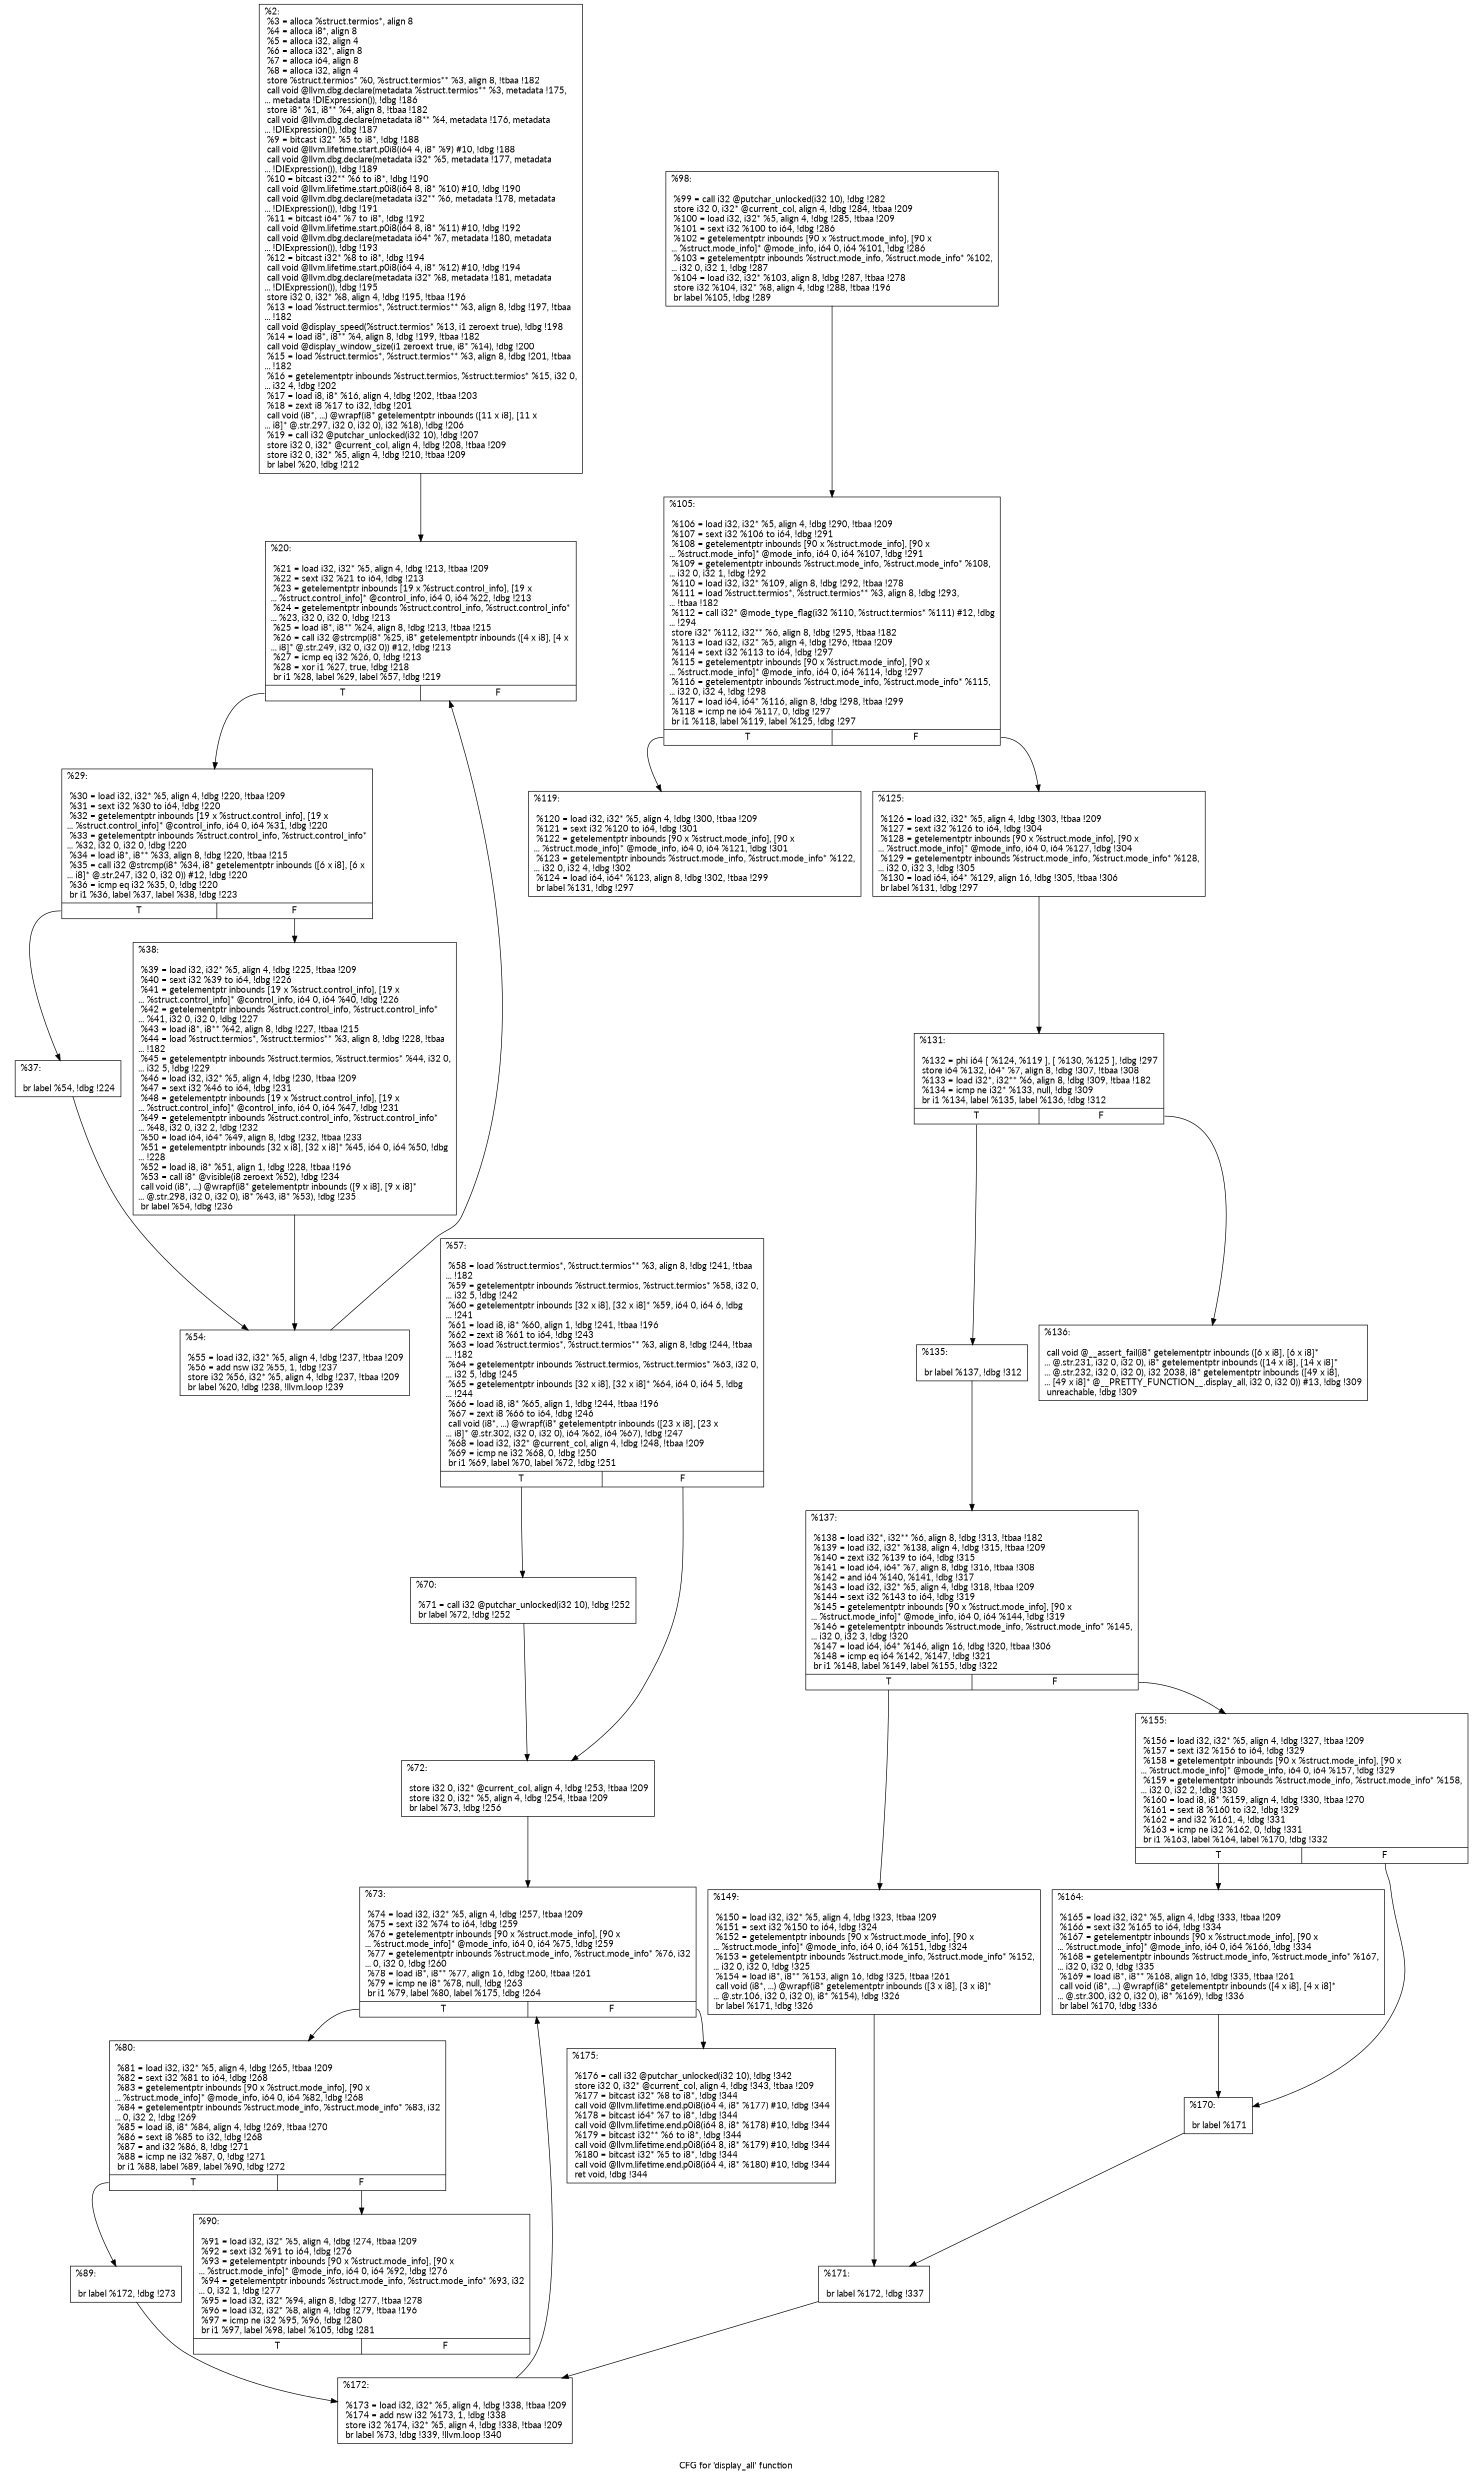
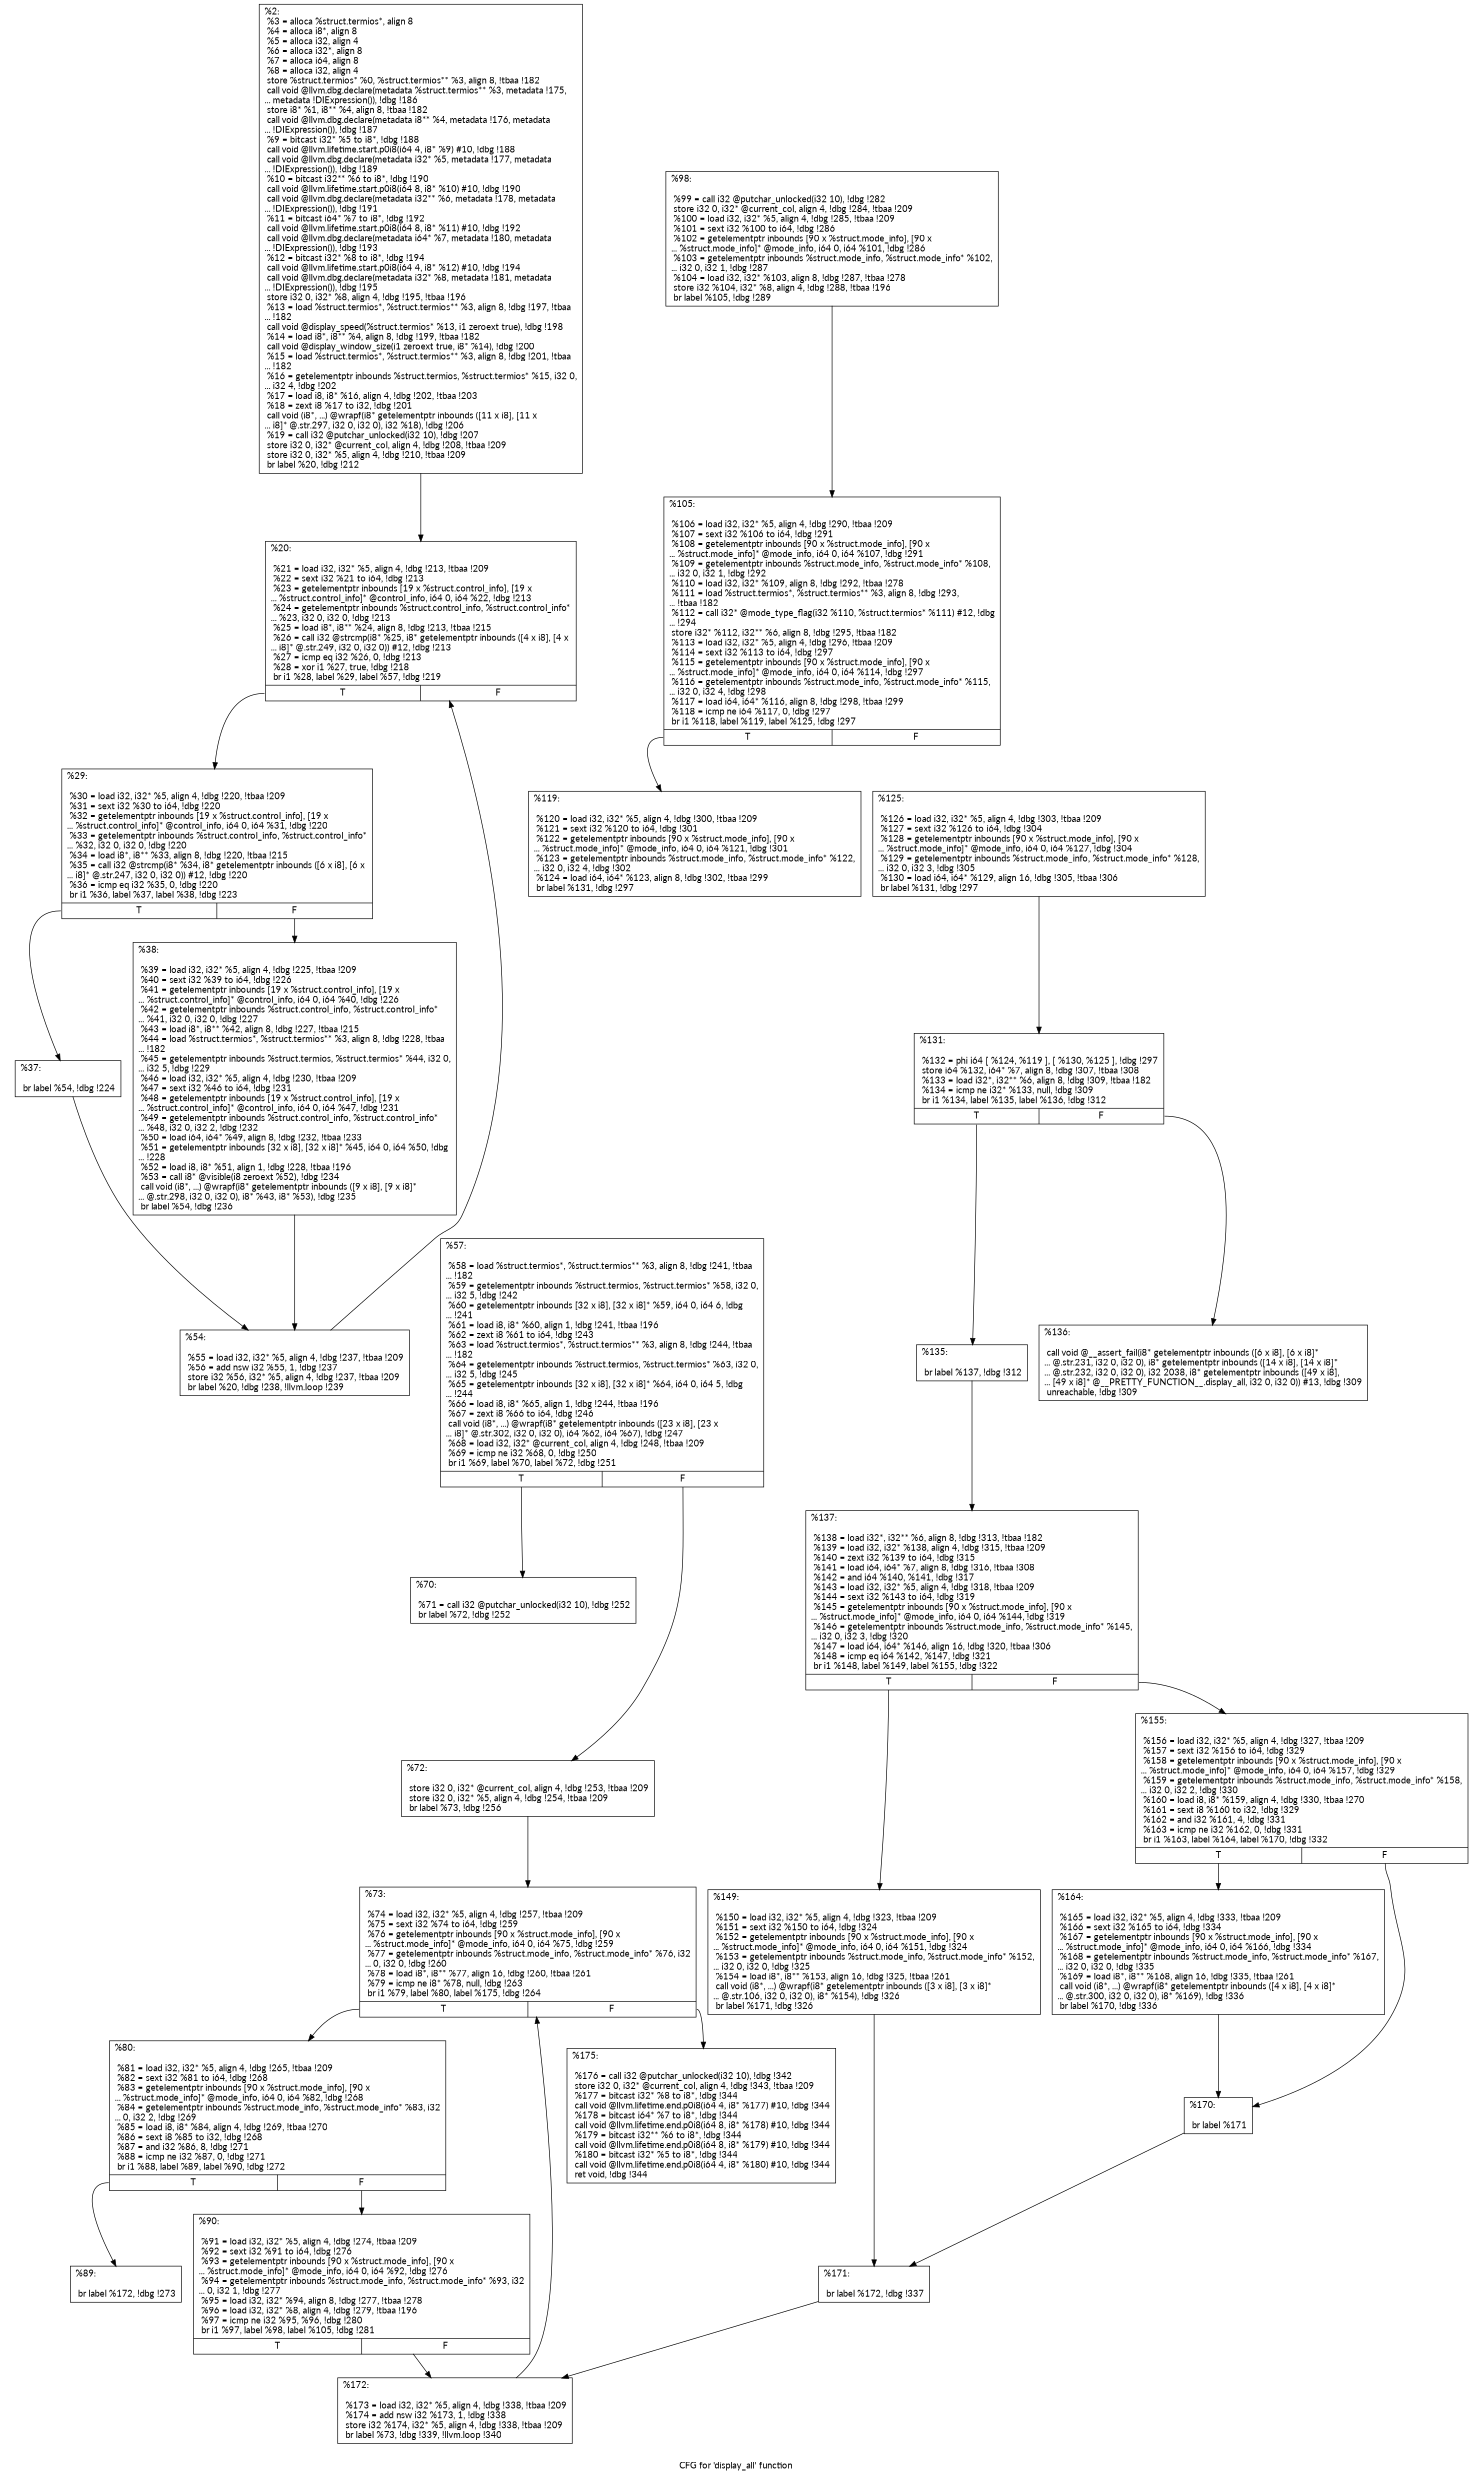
(1028, 754) -> none
(525, 1689) -> none
(223, 2371) -> (420, 2363)
